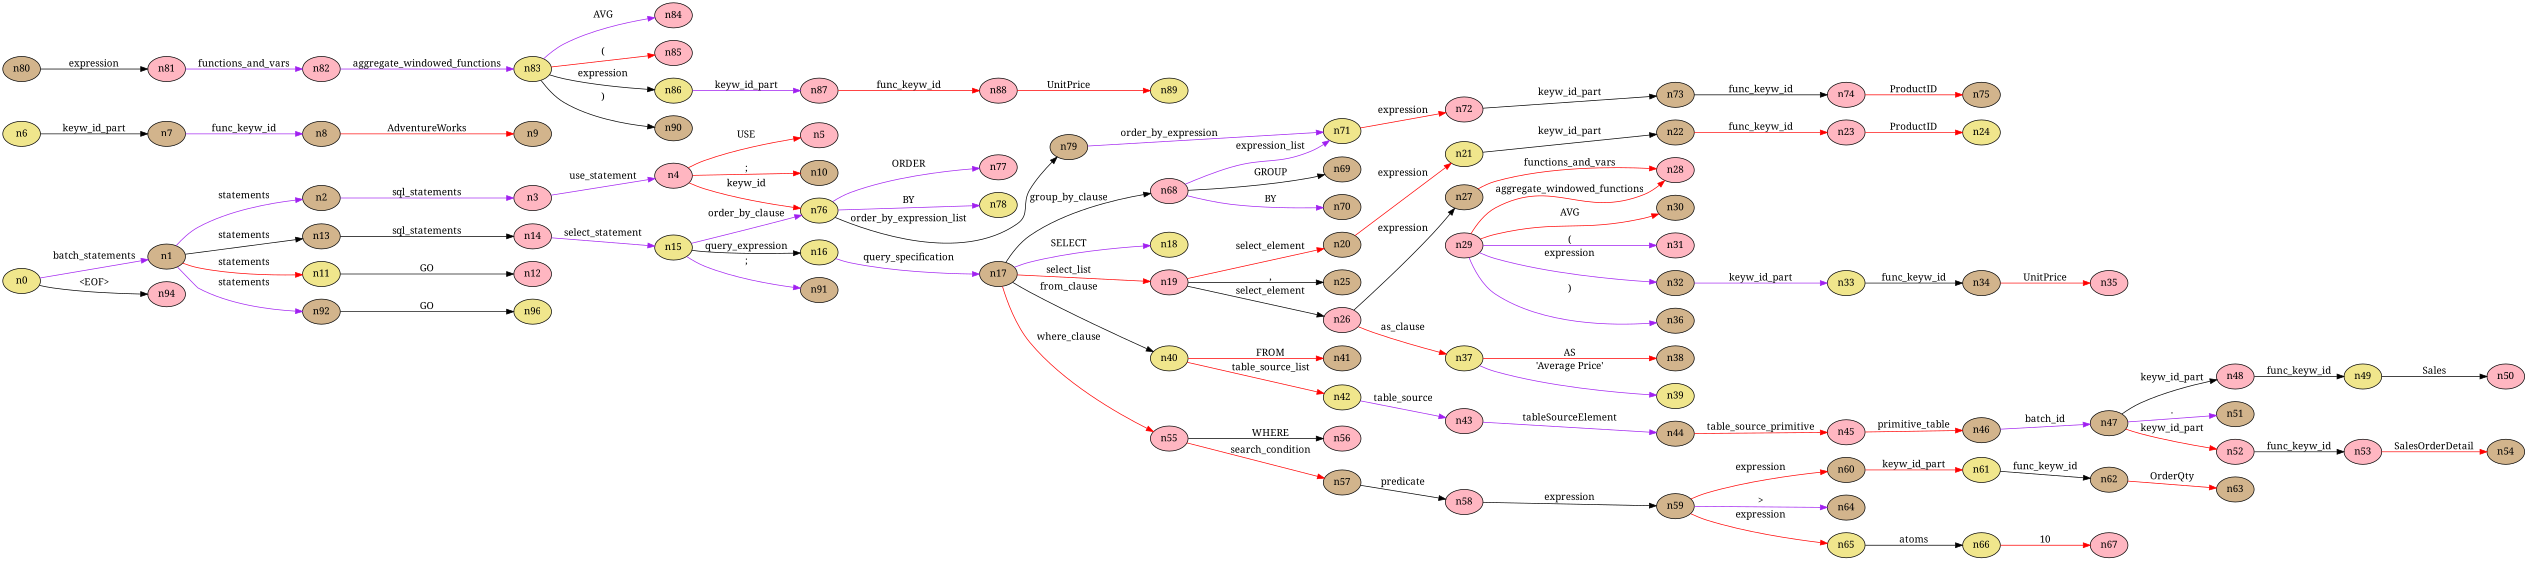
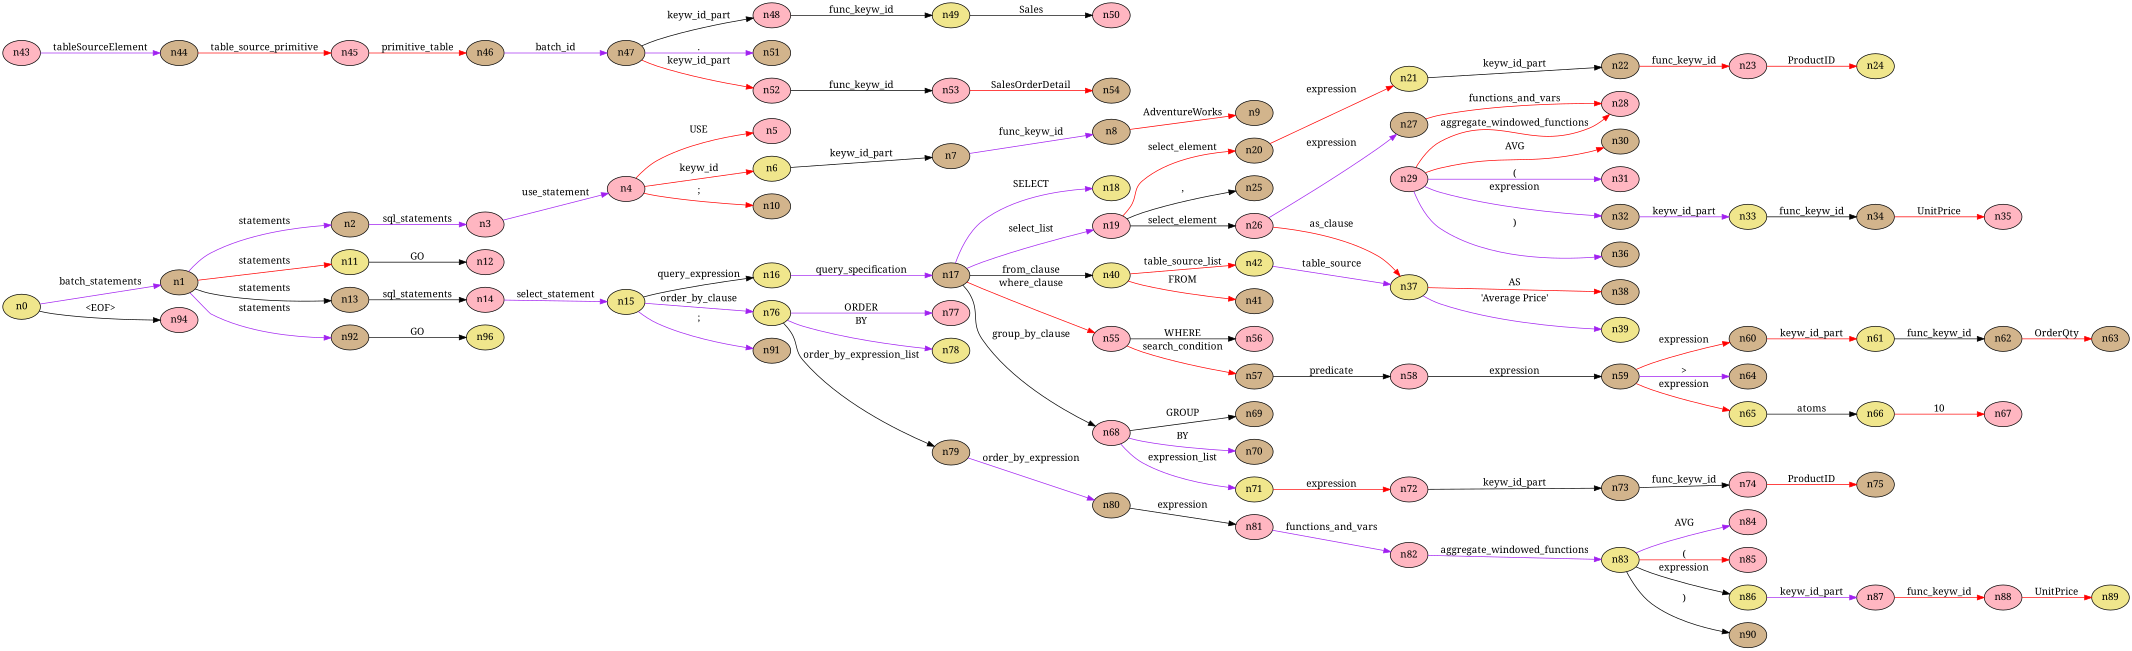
(1202, 139) -> (1028, 478)
(741, 198) -> (696, 179)
(1404, 263) -> (1331, 180)
(1080, 278) -> (1026, 248)
(1400, 409) -> (1328, 275)
